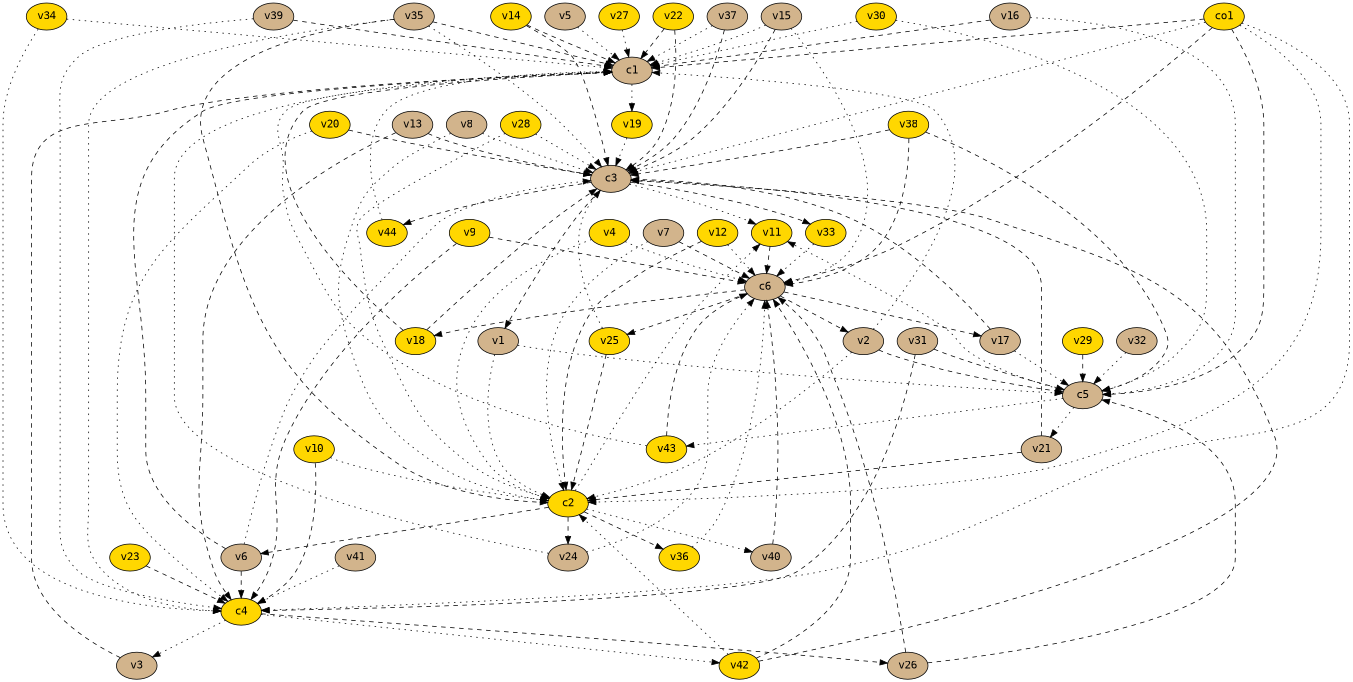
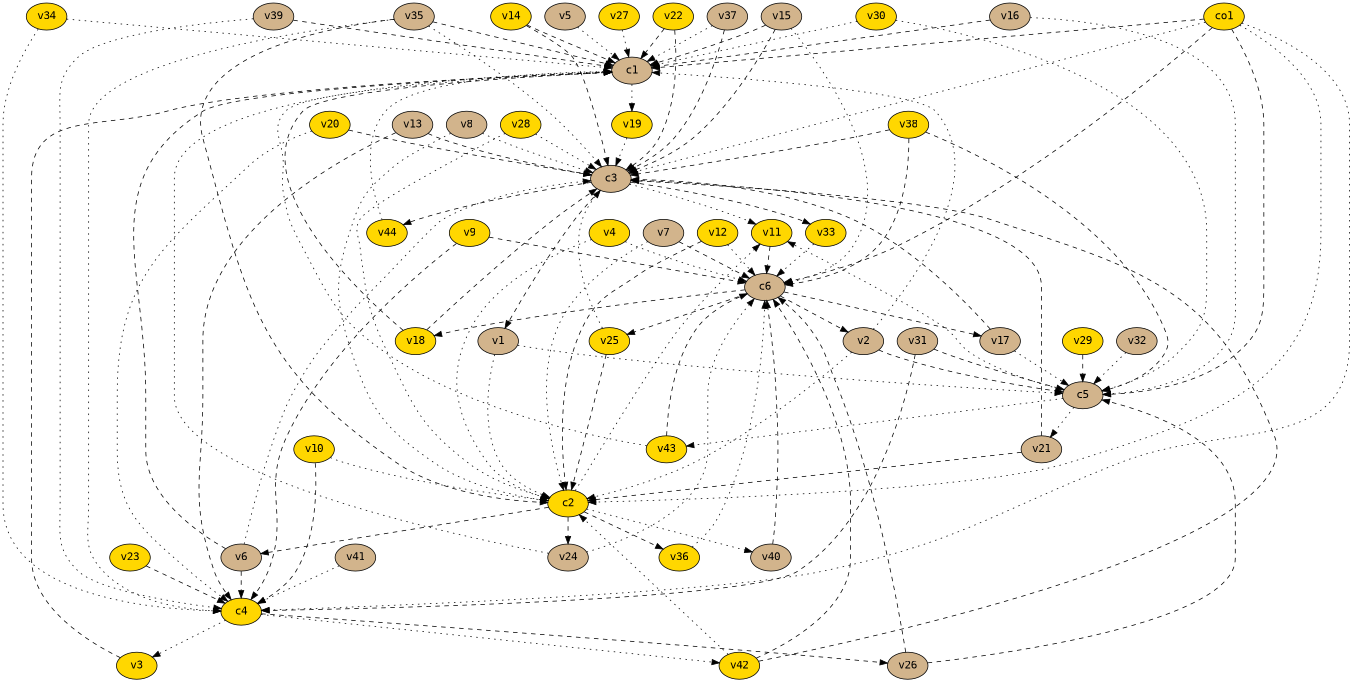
(712, 45) -> (712, 45)
(137, 666) -> (137, 666)
